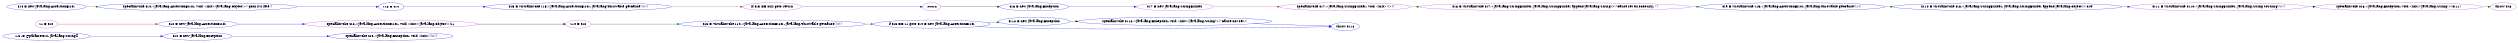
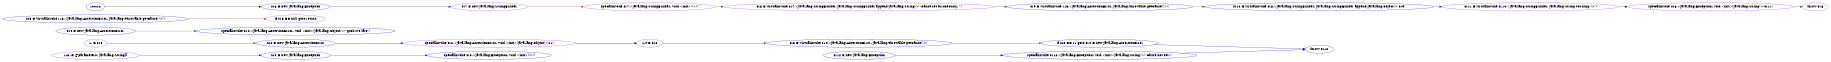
(391, 7) -> none
(861, 7) -> none
(932, 7) -> (96, 7)
(992, 22) -> none
(107, 24) -> (180, 43)
(46, 36) -> (96, 55)
